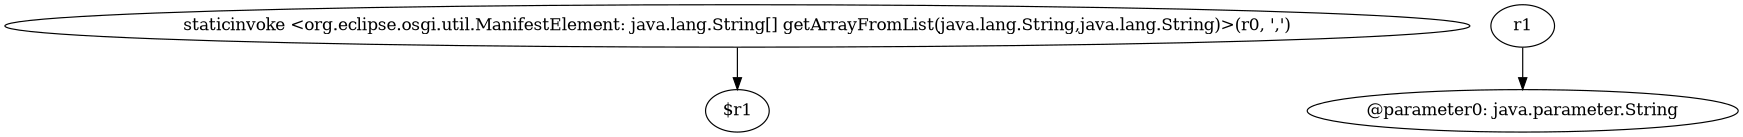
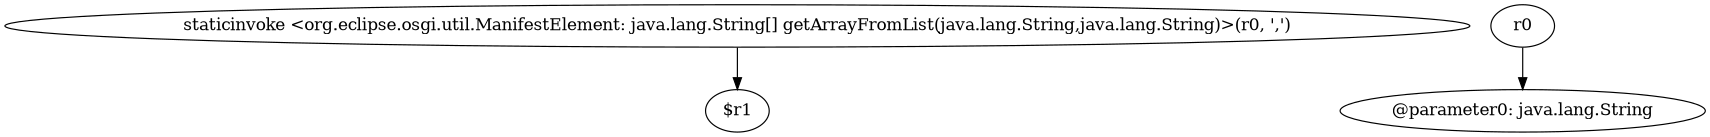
(1523, 26) -> (1523, 26)
(1523, 111) -> (1523, 111)
